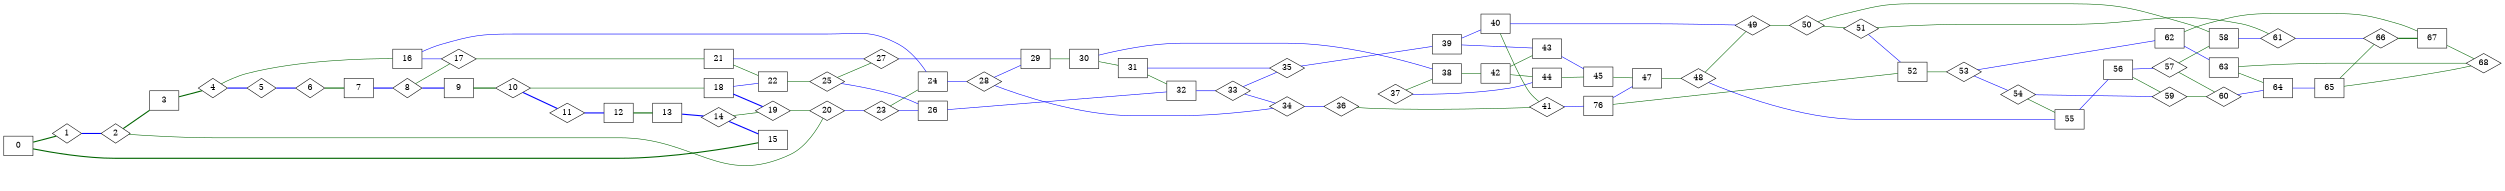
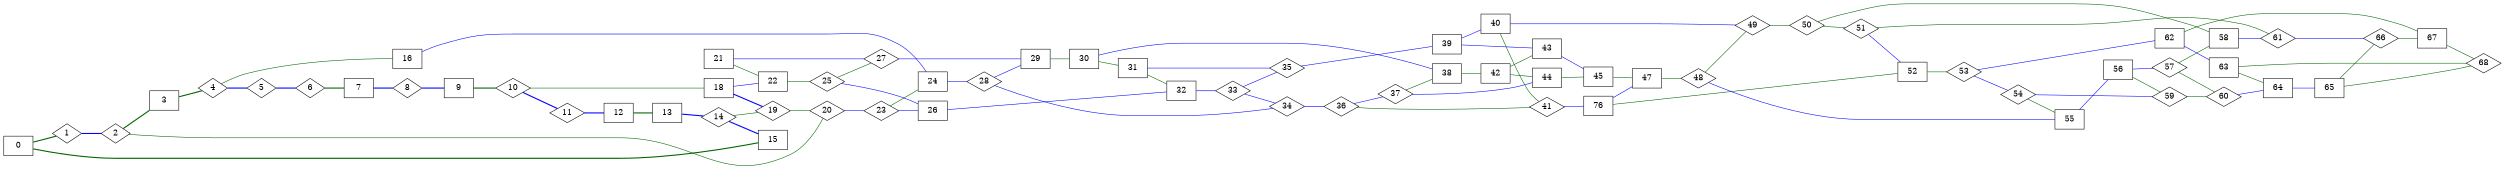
(2408, 38) -> (2408, 38)
(459, 59) -> none
none -> (1368, 100)
